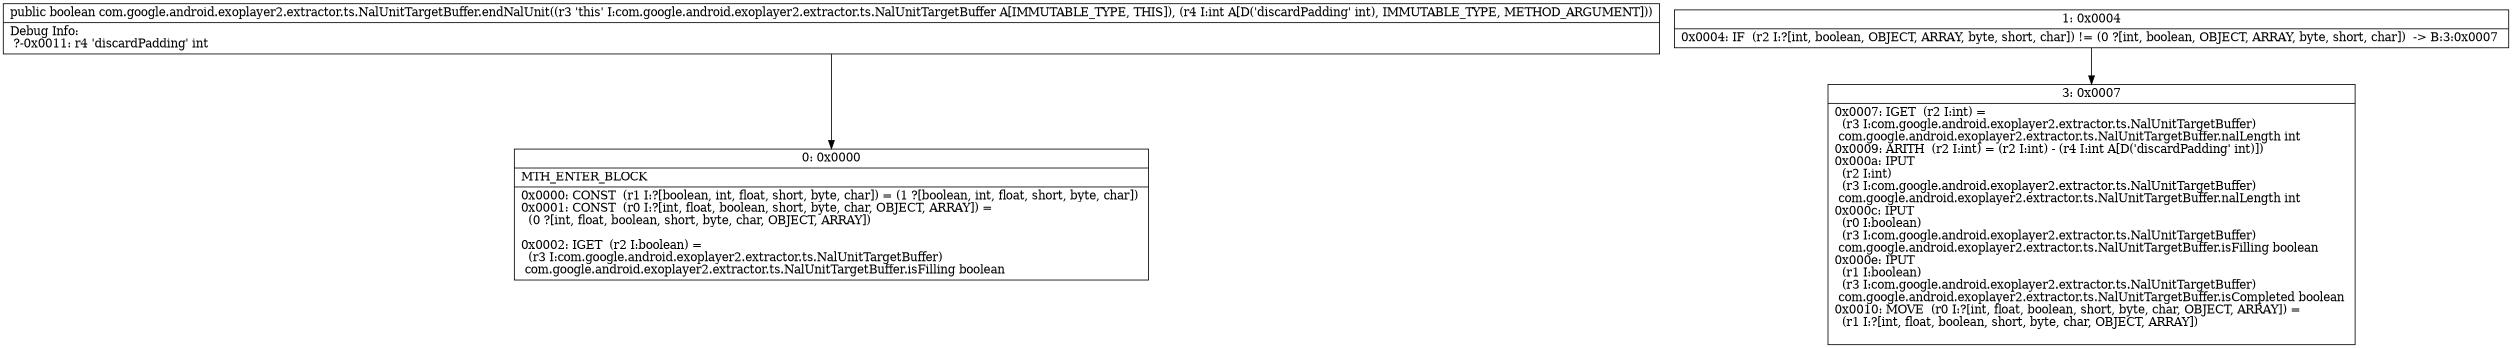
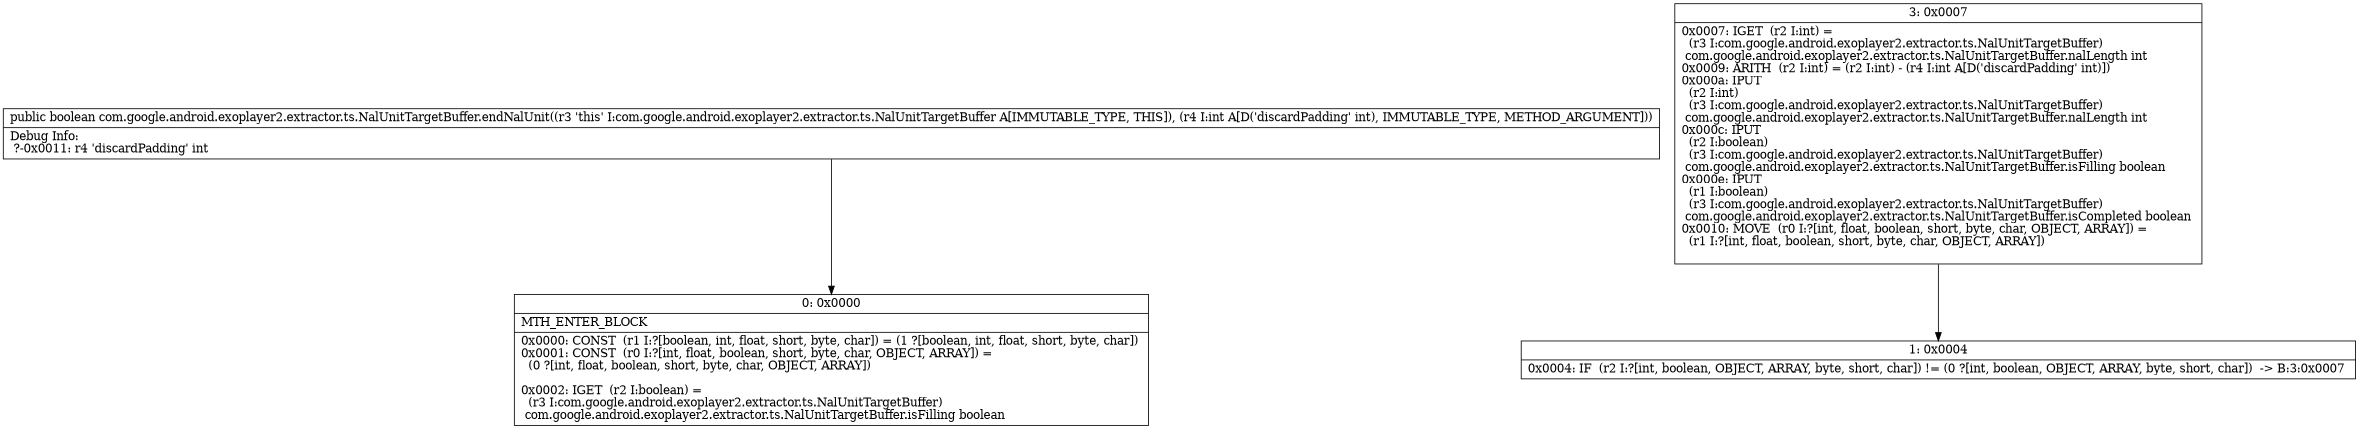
(2092, 62) -> (1938, 298)
(1878, 224) -> (1725, 143)
